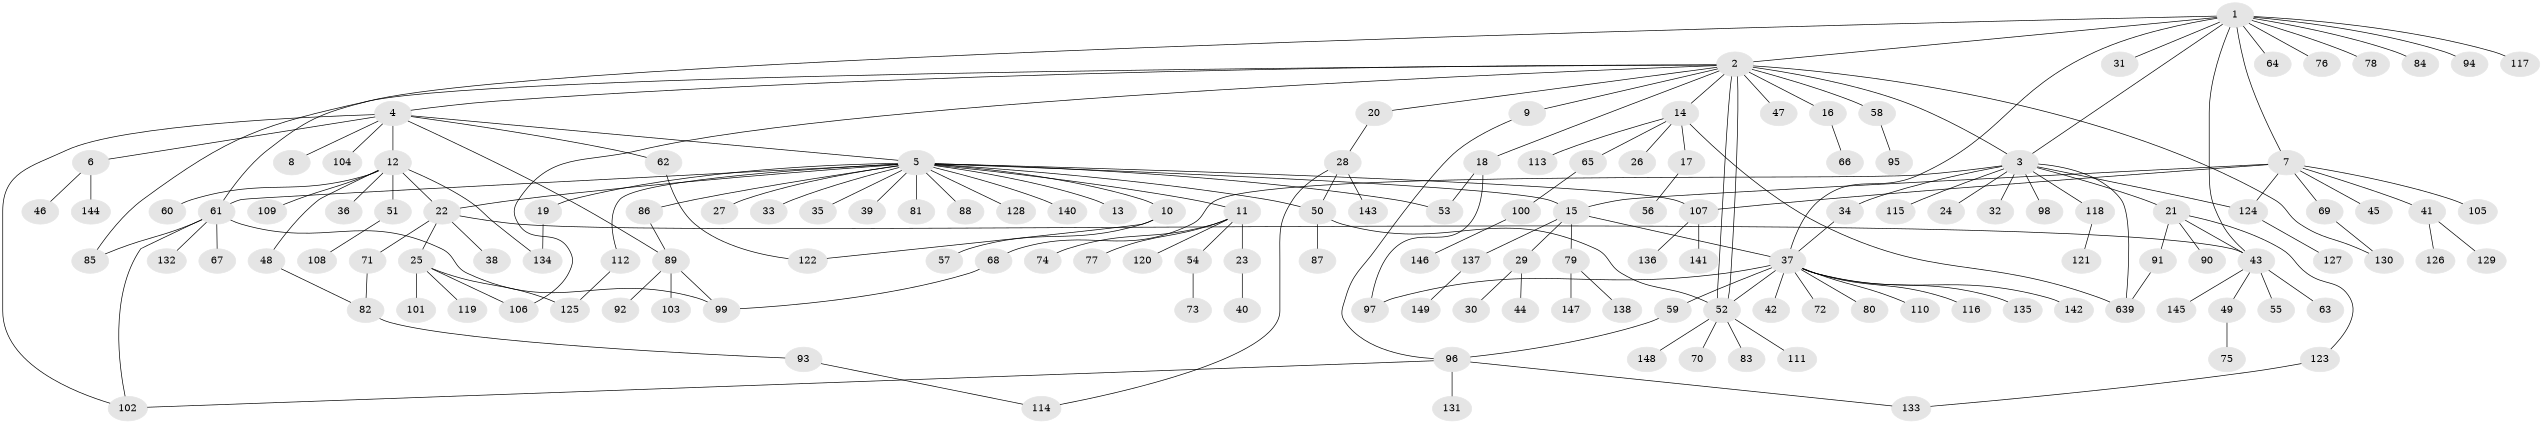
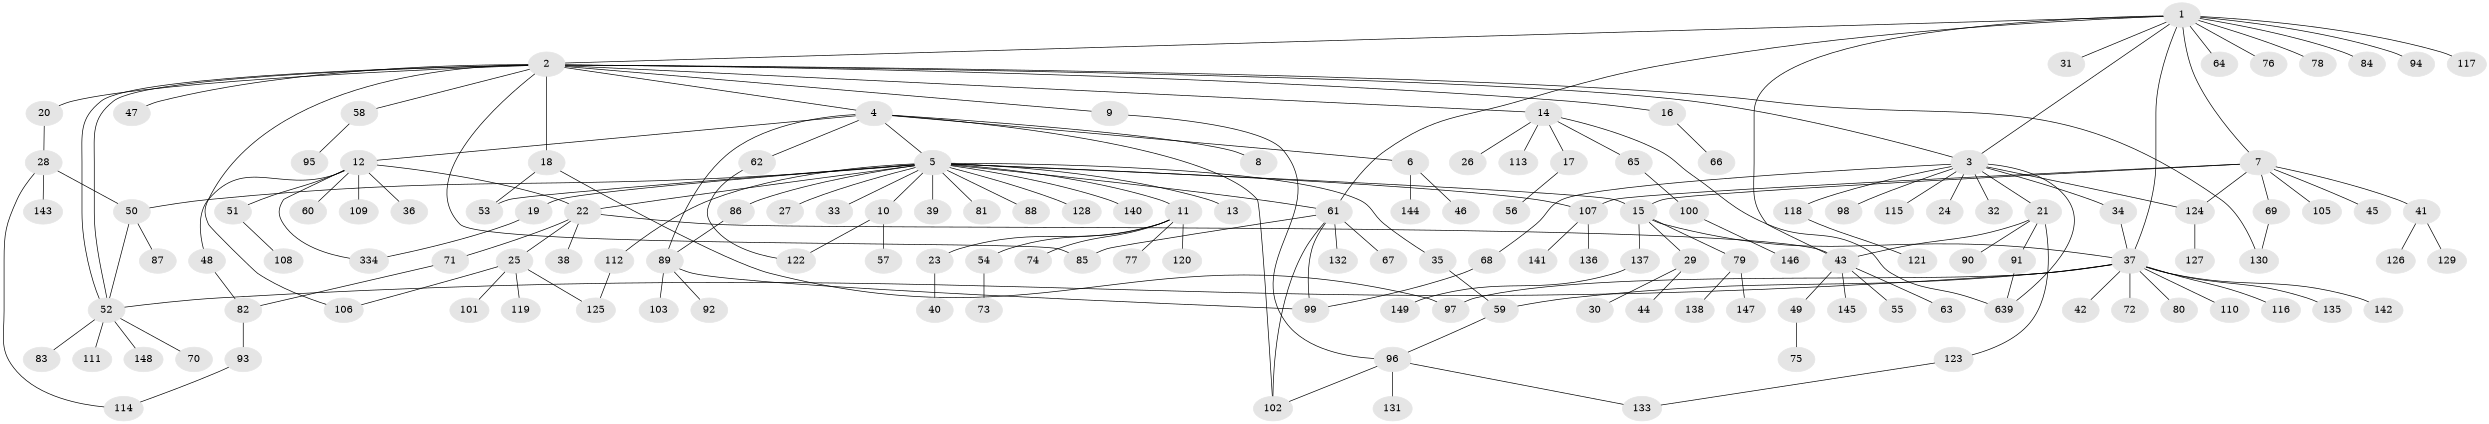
(342, 163) -> none
(543, 261) -> (369, 261)
none -> (1468, 285)
